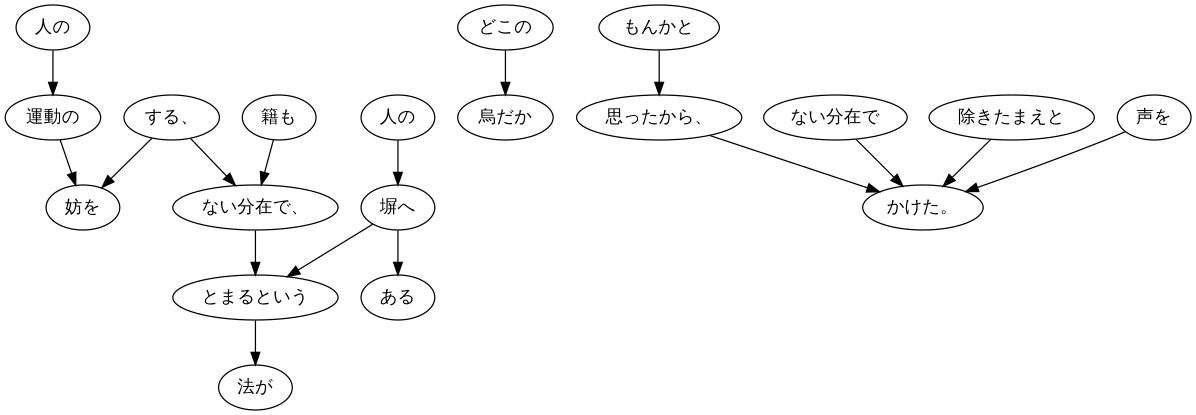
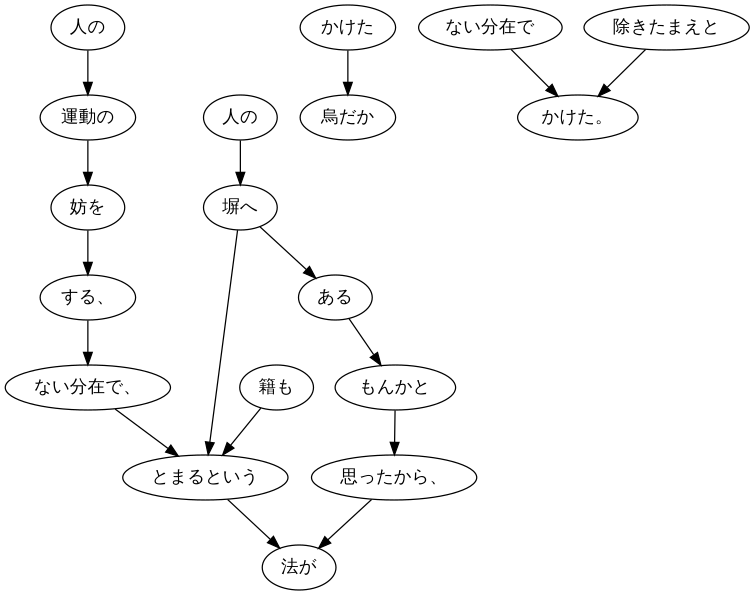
(505, 28) -> (348, 28)
(1154, 118) -> none
(269, 156) -> (246, 427)
(132, 158) -> (88, 246)
(788, 162) -> (350, 520)
none -> (361, 337)
